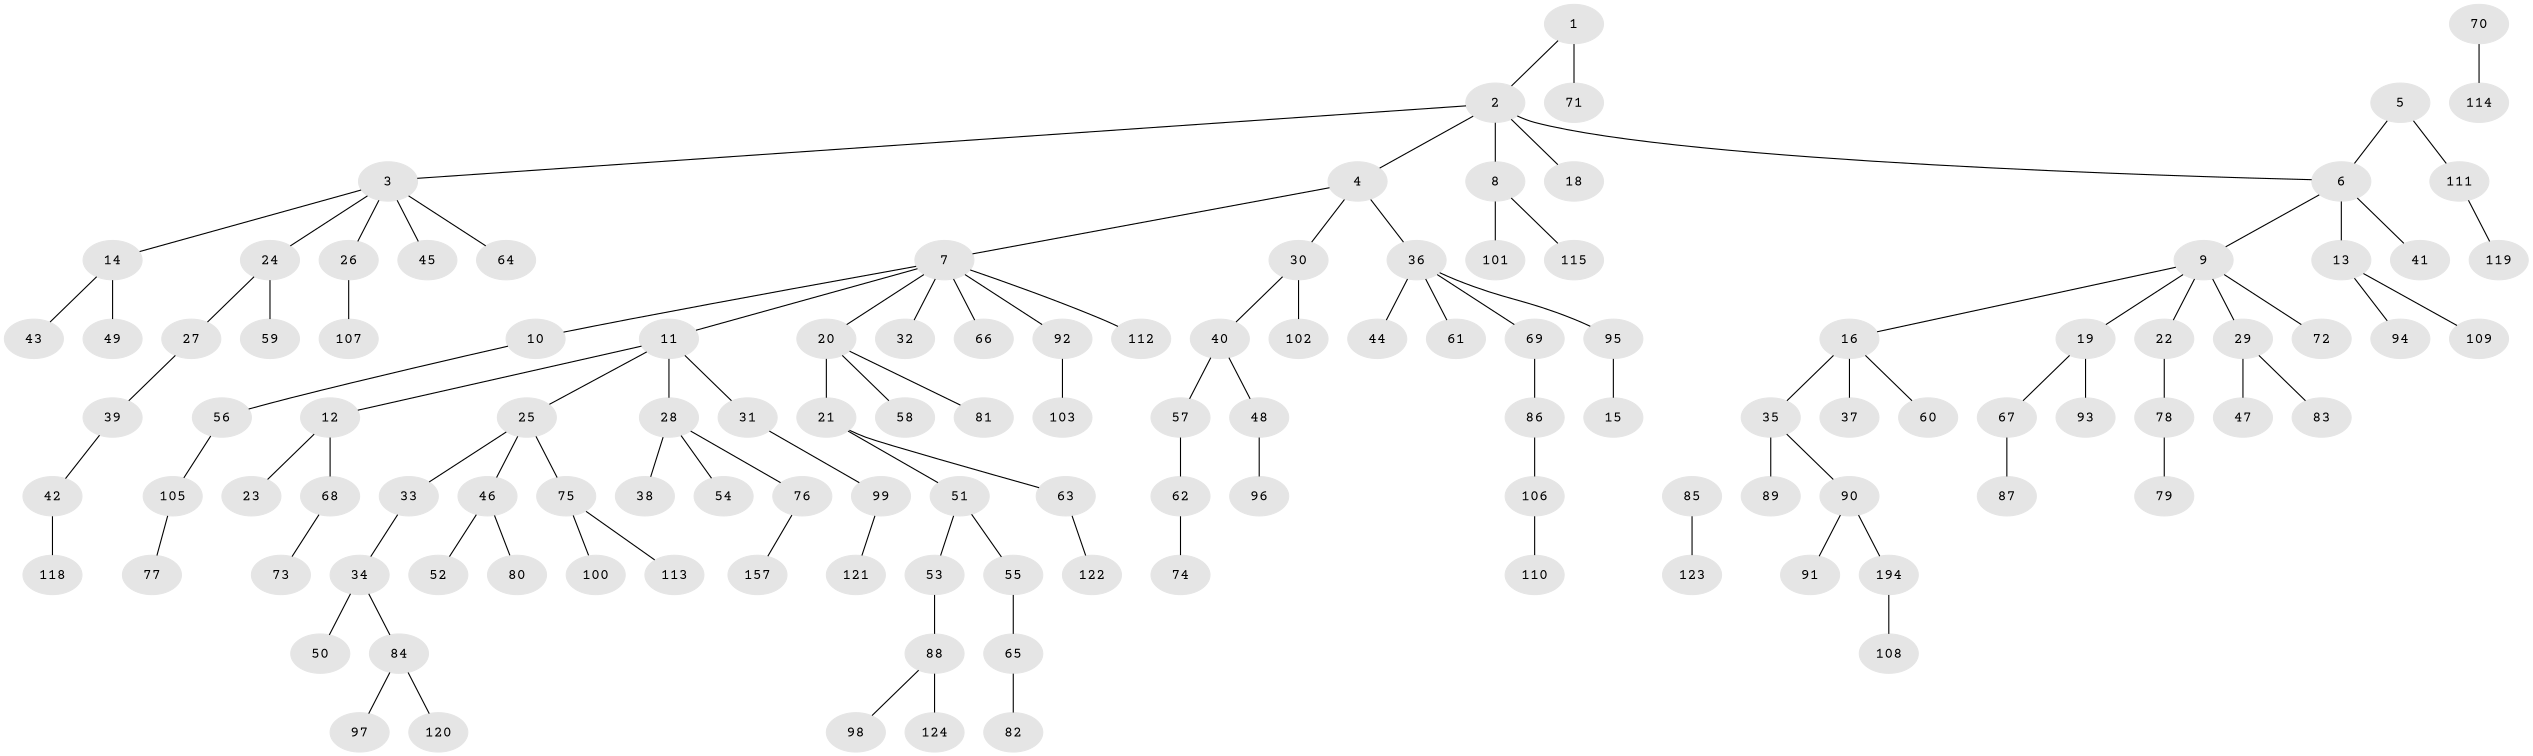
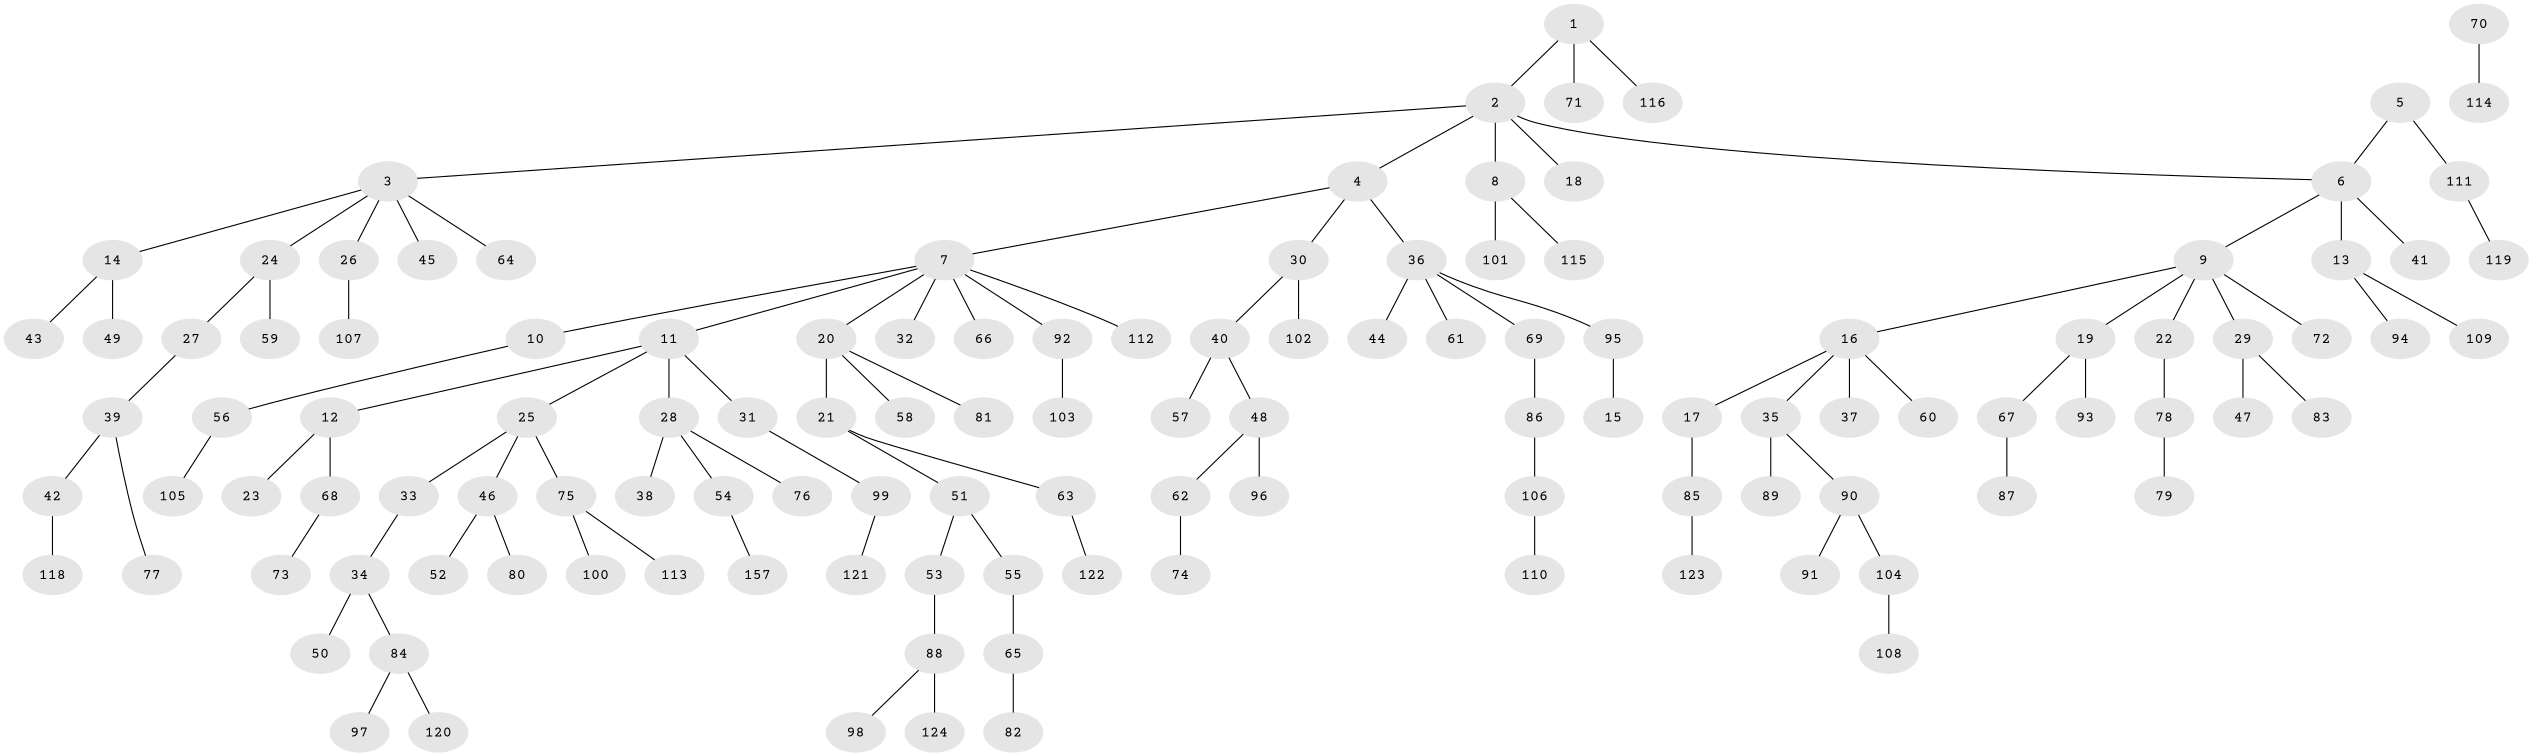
none -> (1653, 103)
none -> (1692, 418)
(1181, 457) -> (1220, 457)
(162, 536) -> (129, 497)
(780, 536) -> (741, 536)
(1889, 575) -> (1889, 575)
